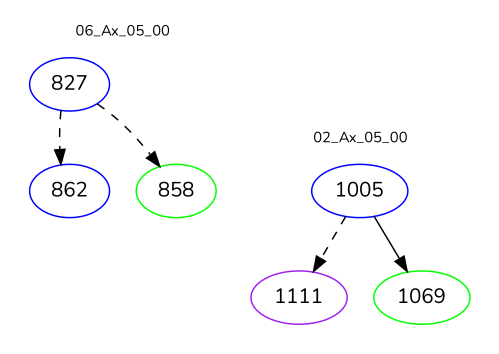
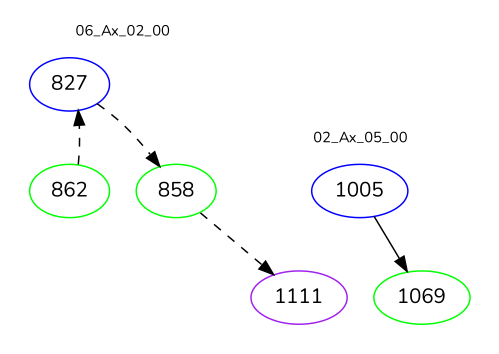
(123, 32) -> (123, 32)
(60, 130) -> (79, 145)
(70, 191) -> (70, 191)
(333, 238) -> (231, 239)
